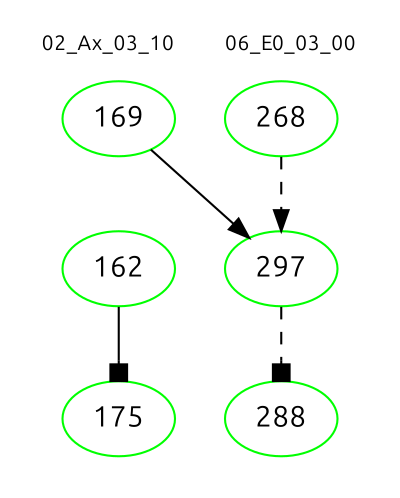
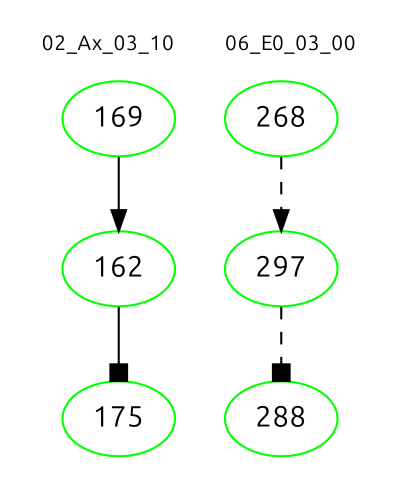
(178, 174) -> (119, 184)
